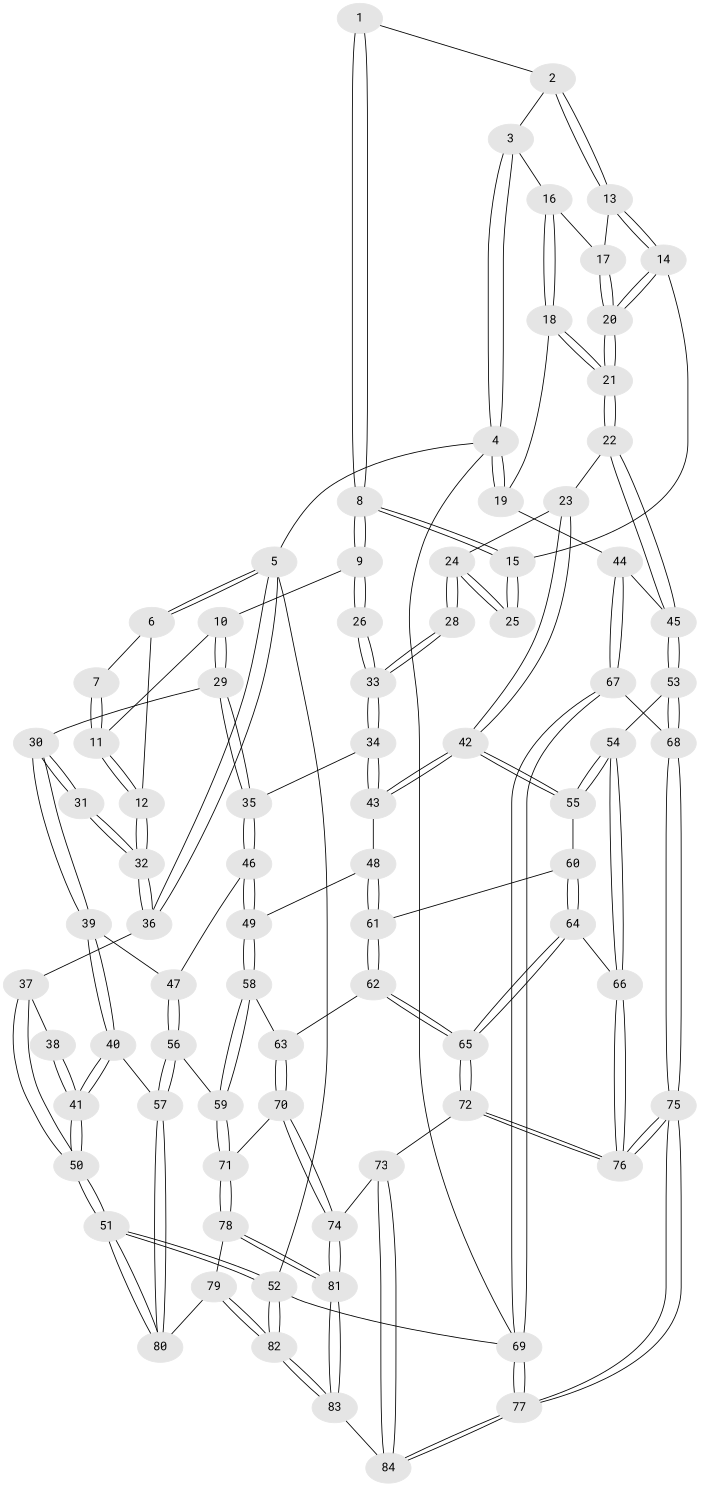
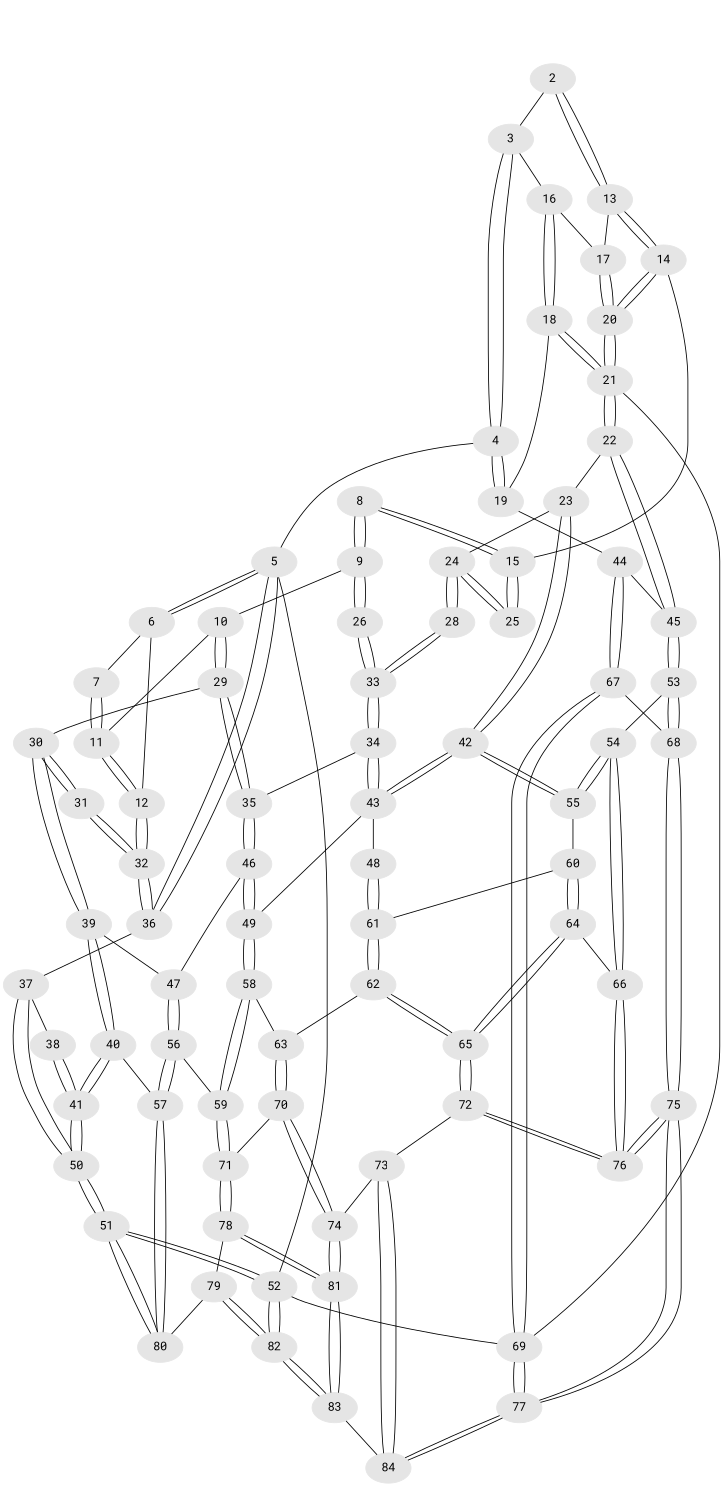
(360, 18) -> none
(419, 892) -> (720, 881)
(311, 894) -> (311, 864)
